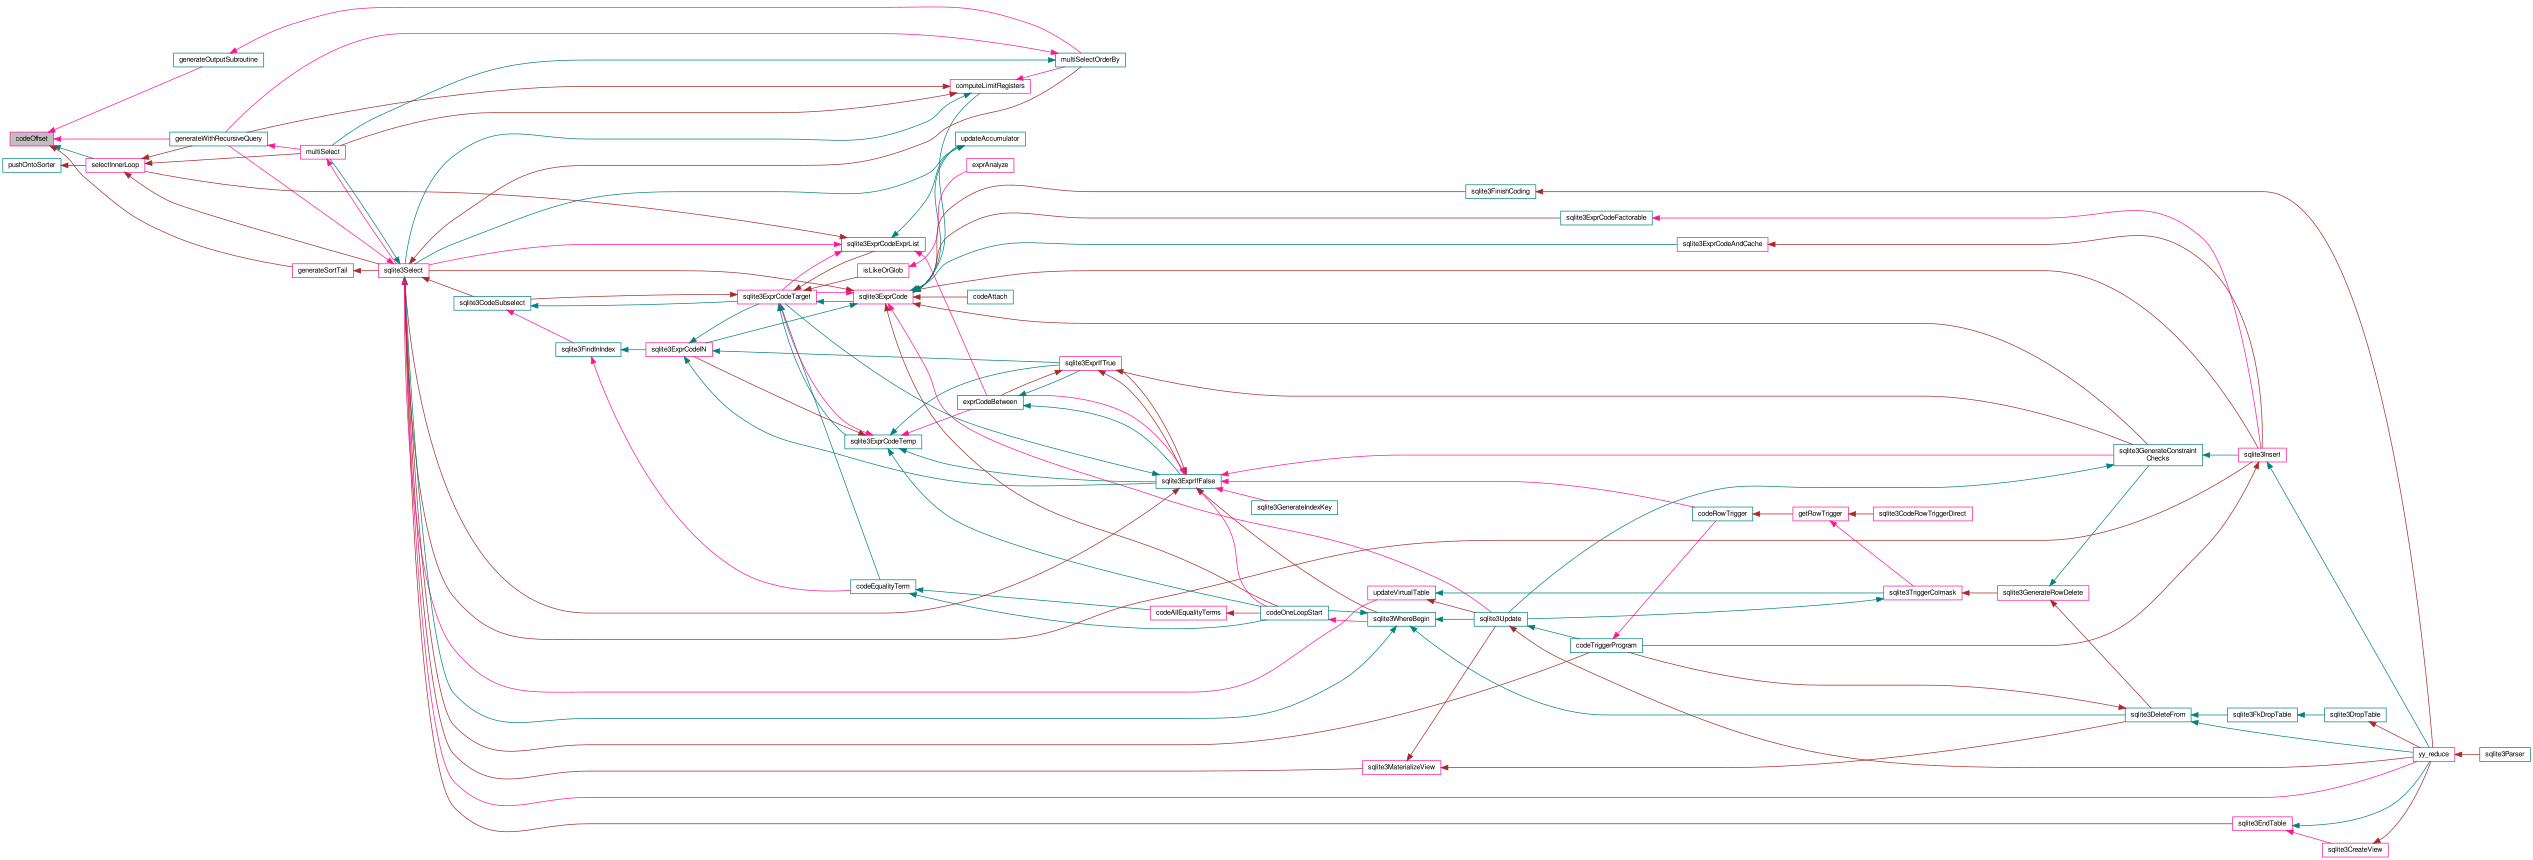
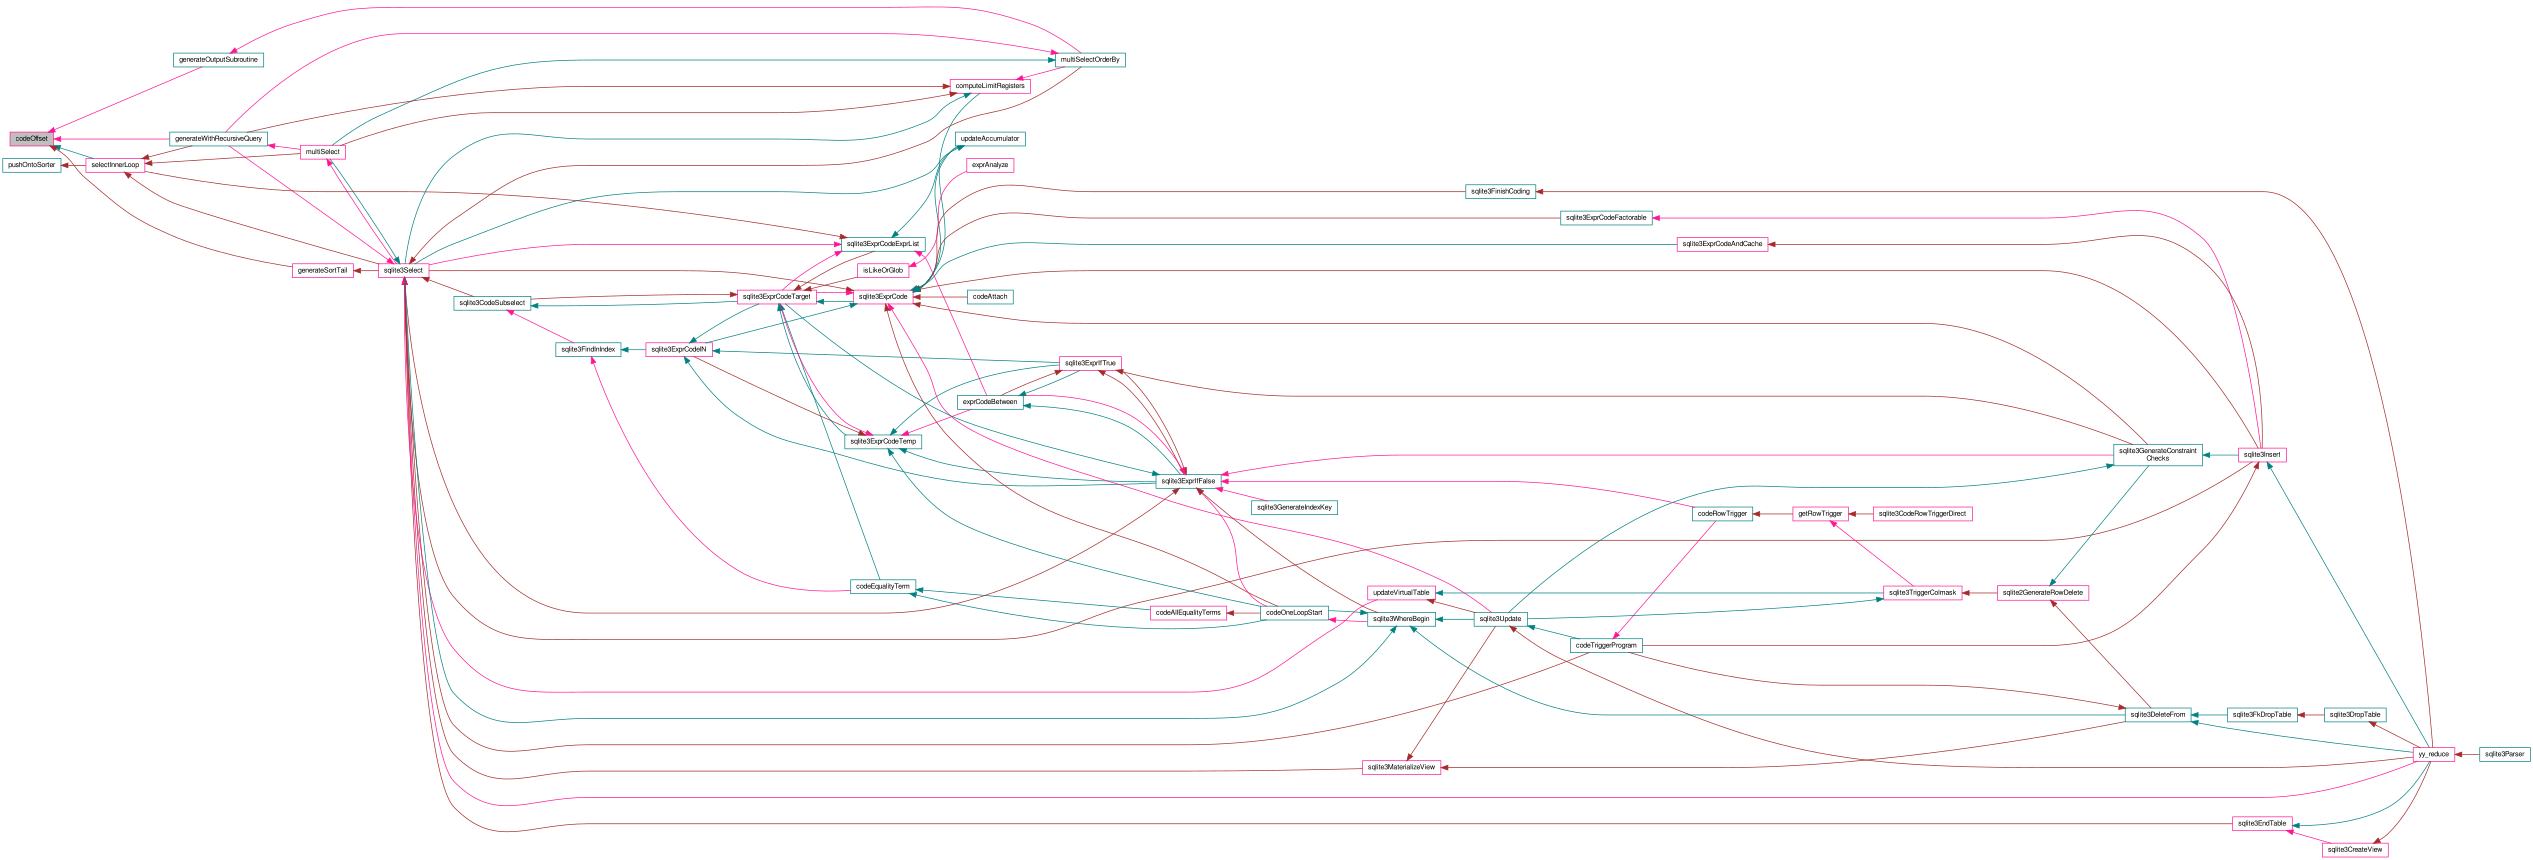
(2043, 593) -> (2043, 593)
(2314, 715) -> (2314, 715)
